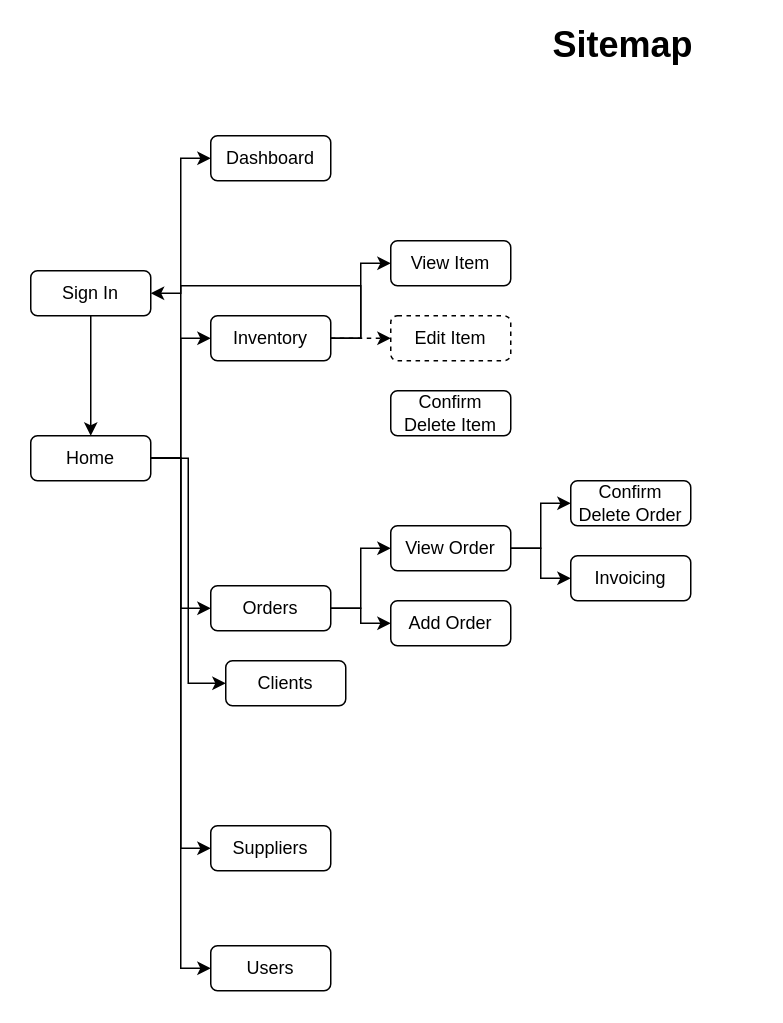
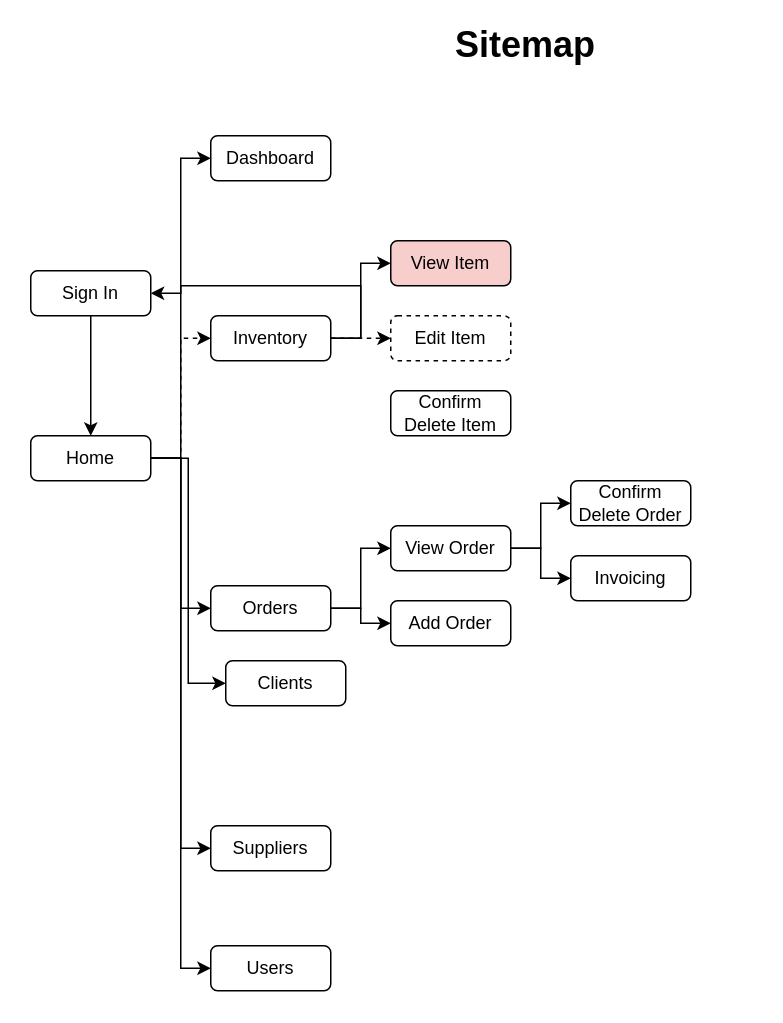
(623, 46) -> (526, 46)
(451, 263) -> (451, 263)
(191, 338) -> (191, 338)
